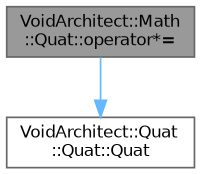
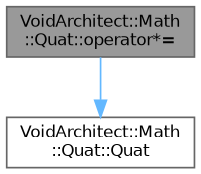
(101, 142) -> (101, 142)
